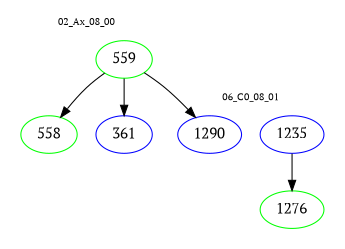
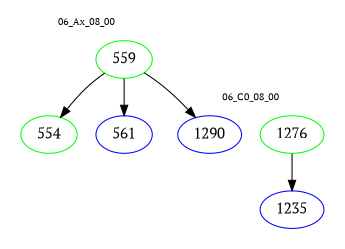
(87, 22) -> (87, 22)
(251, 98) -> (251, 98)
(49, 135) -> (49, 135)
(124, 135) -> (124, 135)
(292, 167) -> (292, 167)
